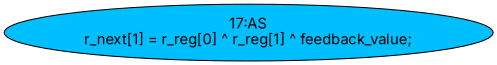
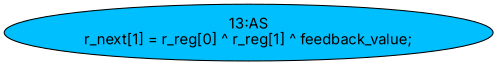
(249, 33) -> (249, 33)
